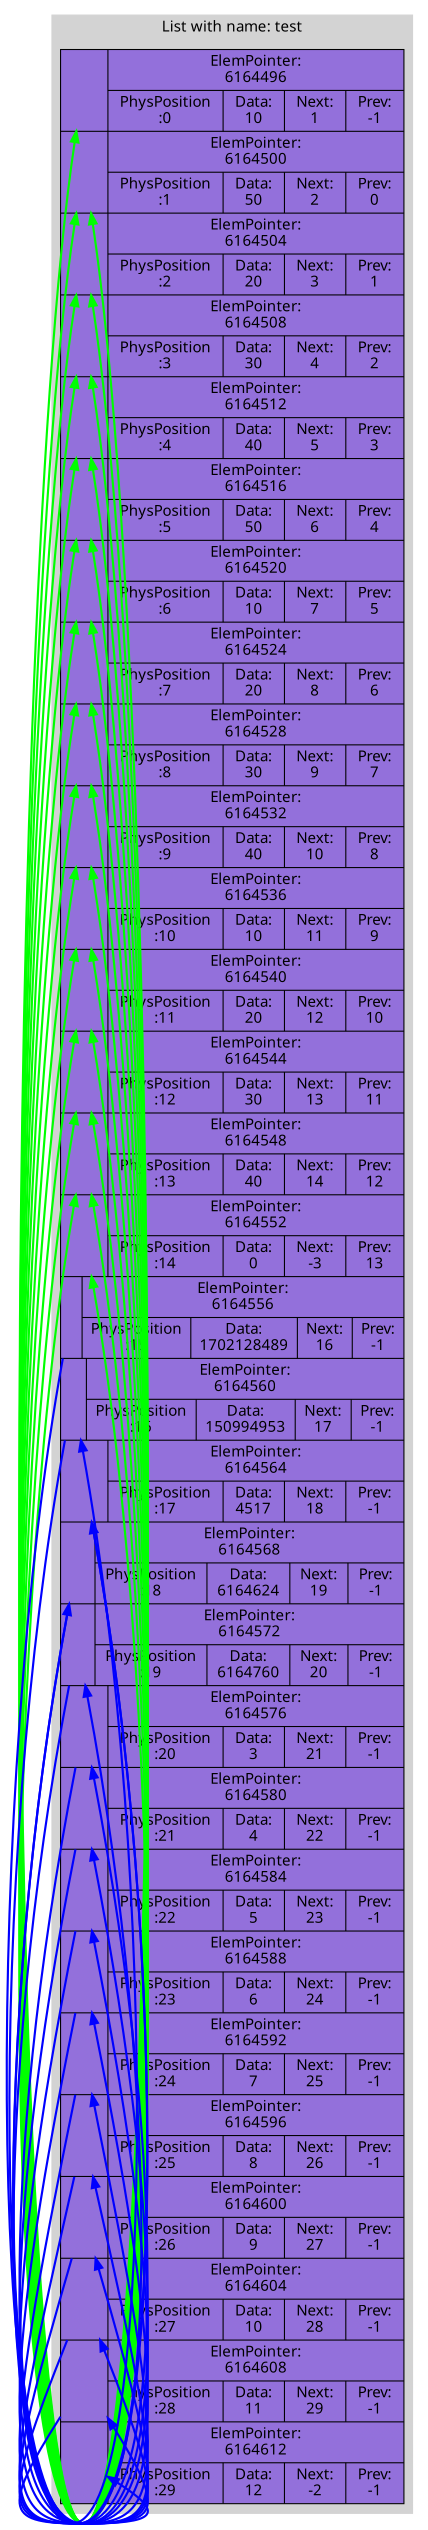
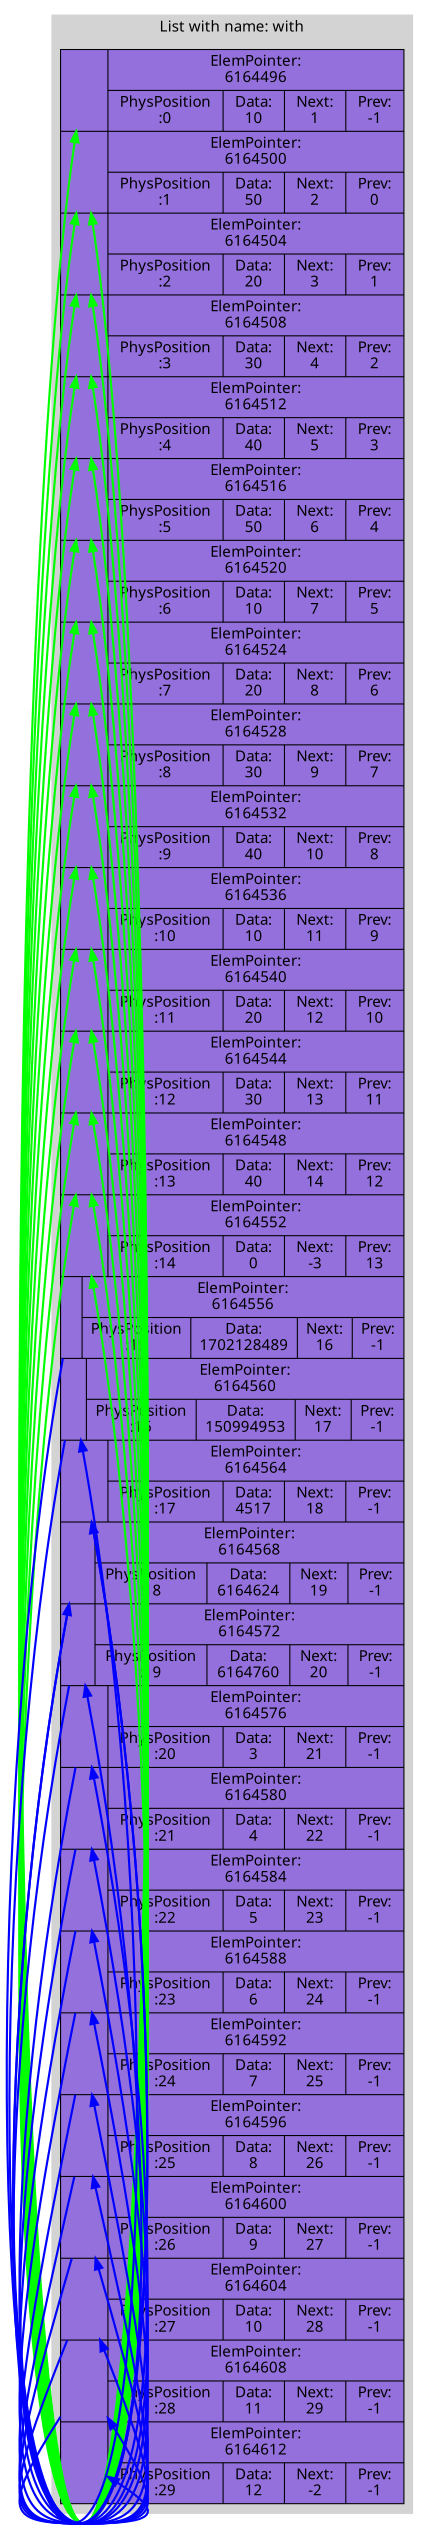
(232, 27) -> (232, 27)
